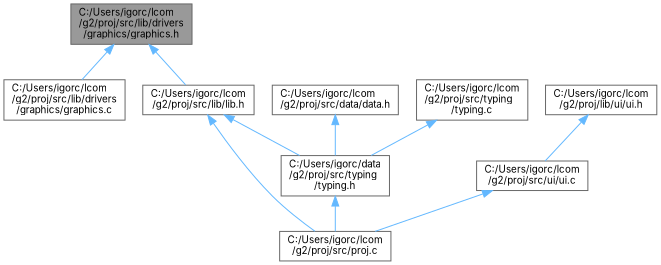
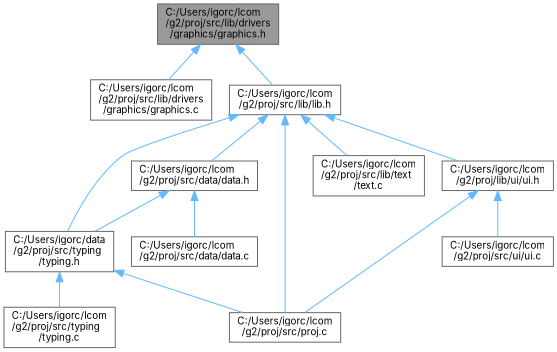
none -> (396, 140)
(400, 140) -> (60, 295)
none -> (236, 141)
none -> (369, 176)
(429, 213) -> (387, 254)
none -> (194, 252)
